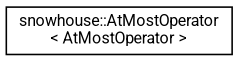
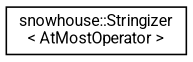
(119, 31) -> (96, 31)
